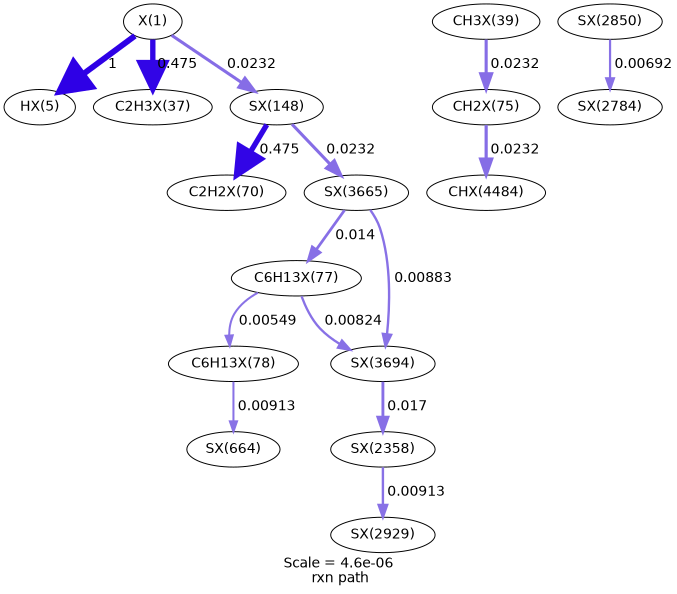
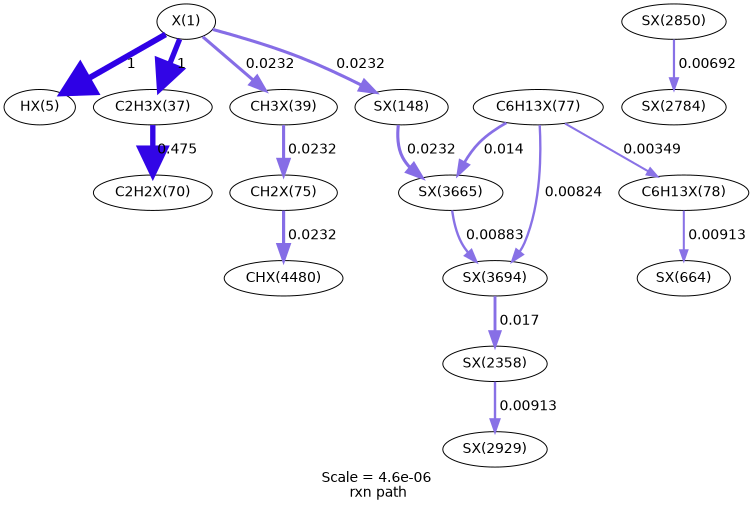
none -> (228, 59)
(175, 64) -> (179, 64)
(259, 138) -> (153, 136)
(486, 193) -> (284, 278)
(330, 230) -> (482, 140)
(266, 321) -> (650, 150)
